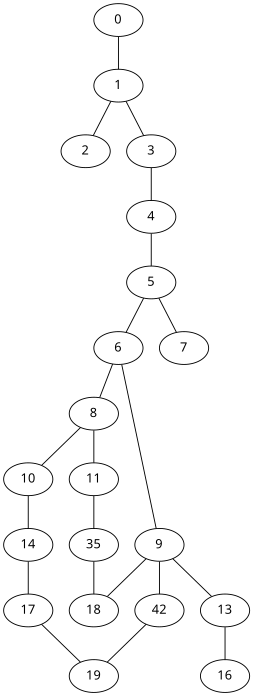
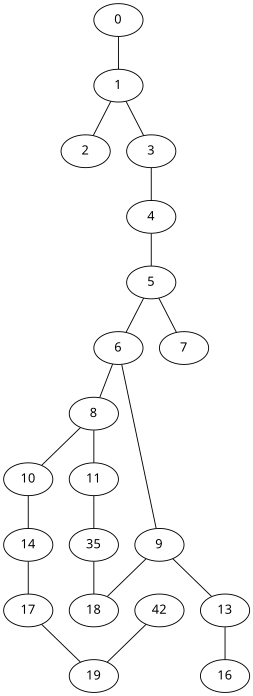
(159, 578) -> none
